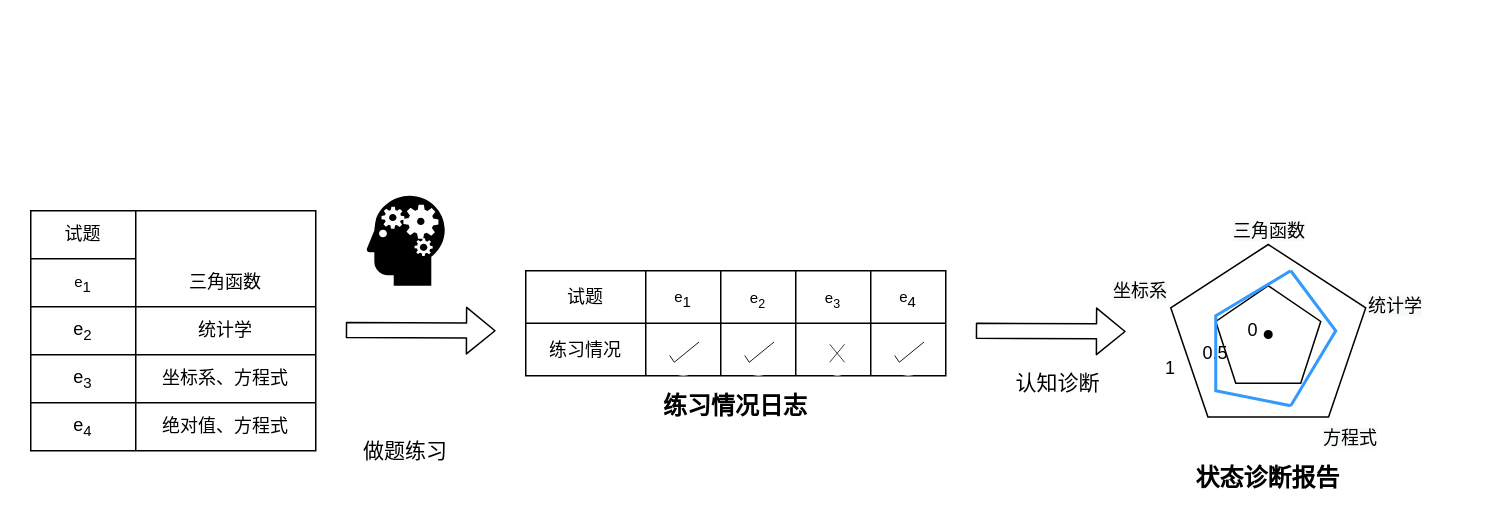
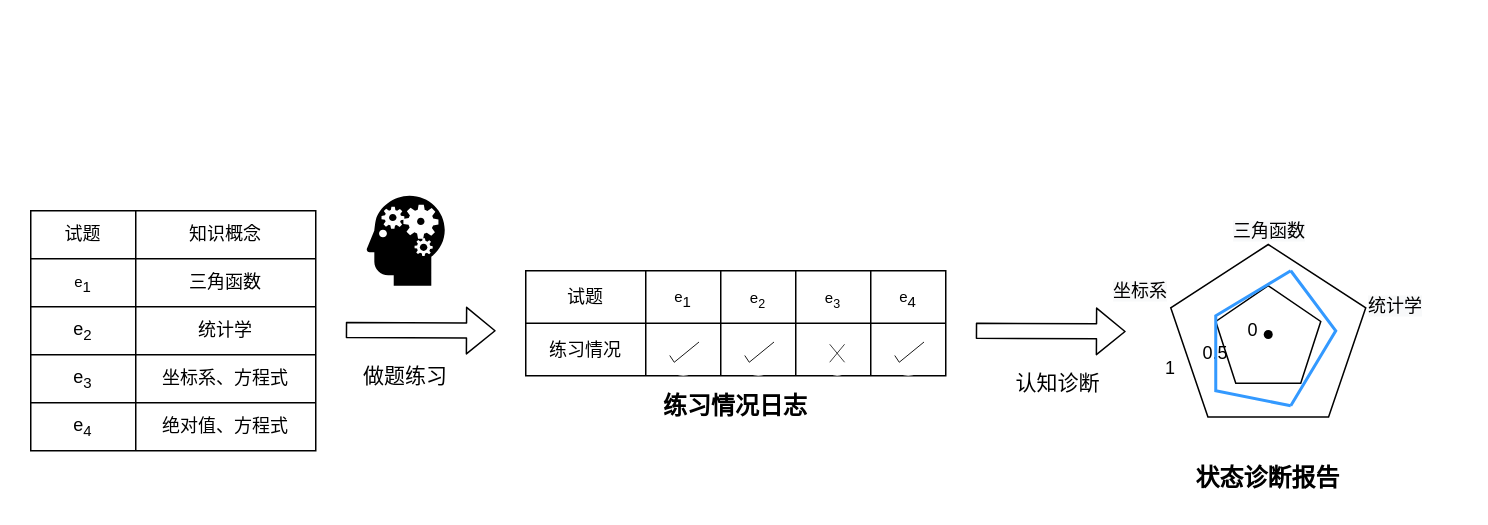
none -> (226, 235)
(1366, 440) -> none
(406, 451) -> (406, 376)
